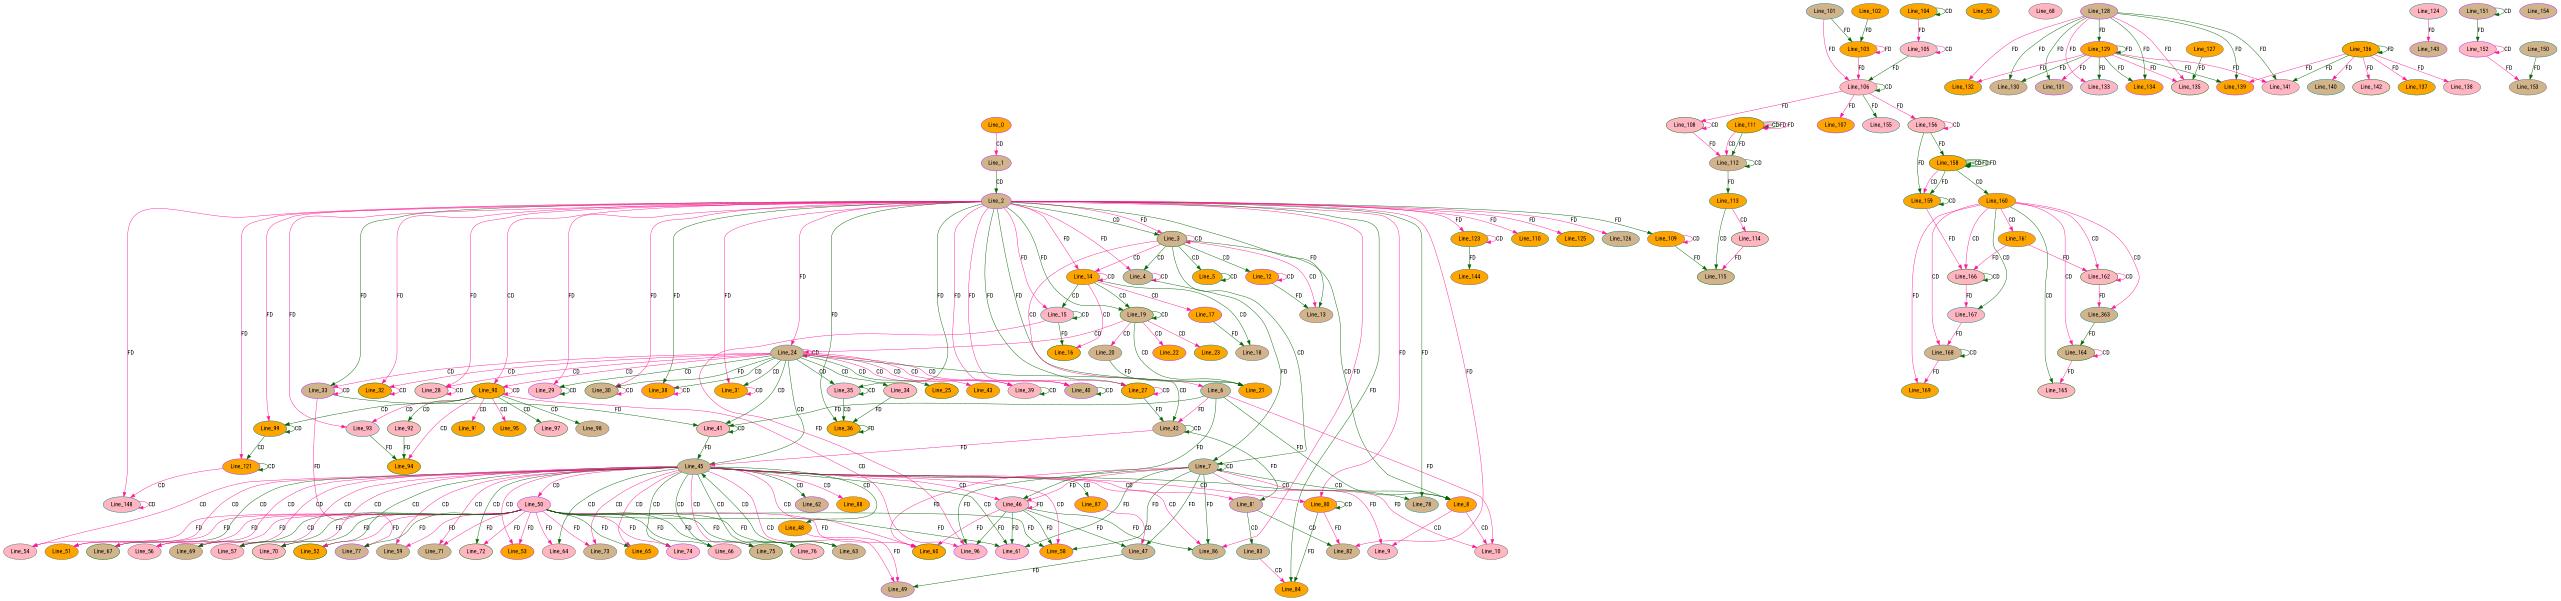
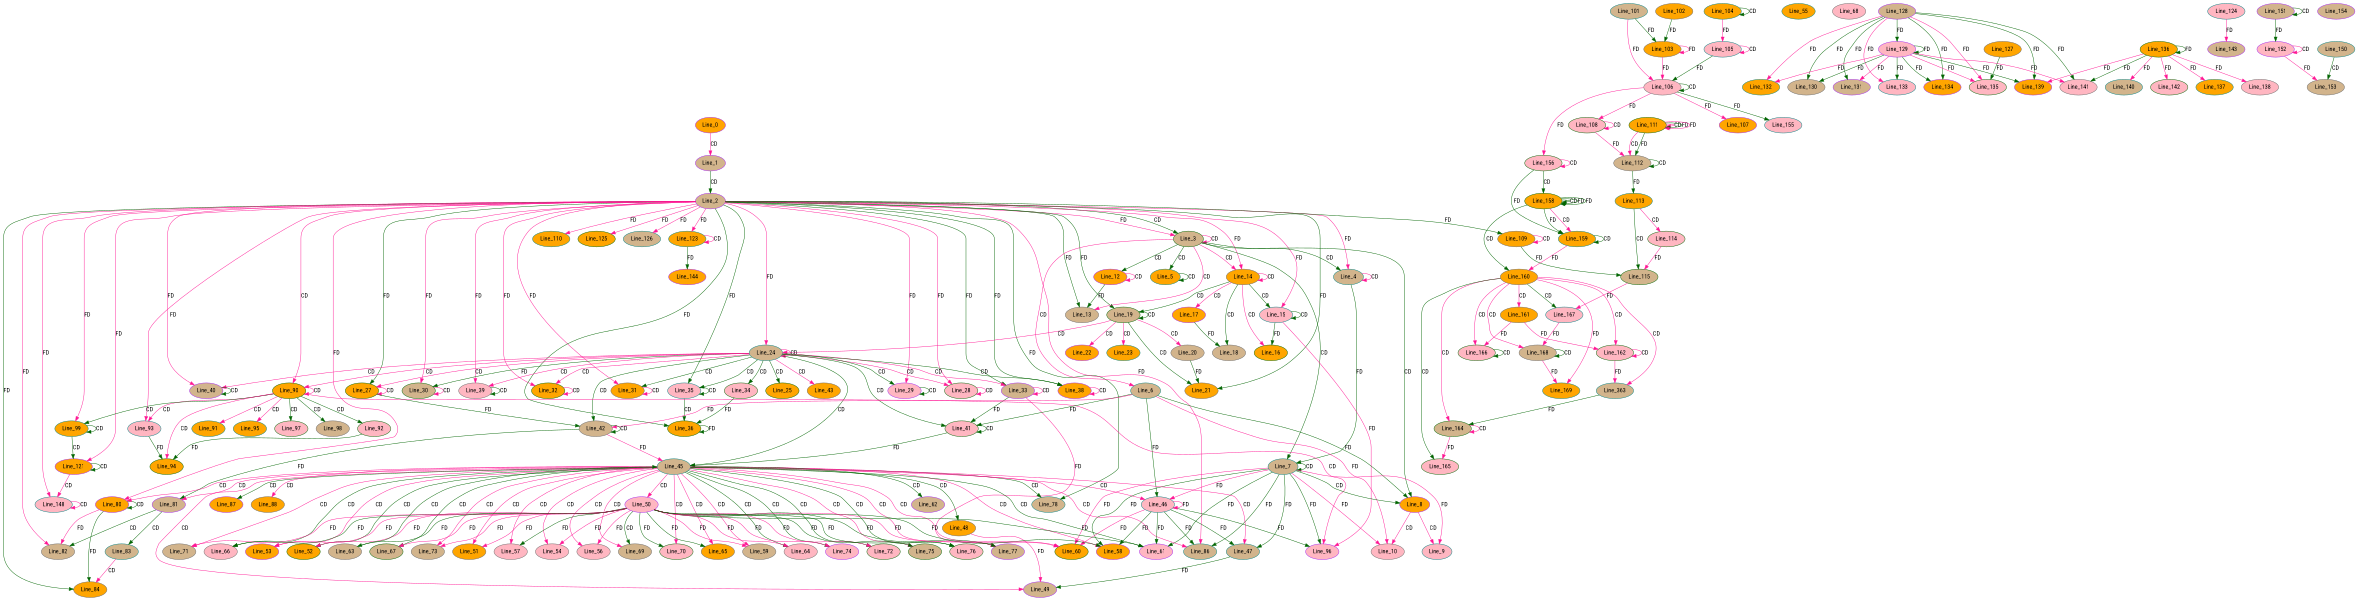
(2099, 49) -> (1897, 49)
(2537, 68) -> (2336, 68)
(1942, 144) -> (1547, 182)
(1943, 237) -> (1550, 257)
(1469, 277) -> (687, 277)
(1966, 294) -> (1606, 294)
none -> (849, 491)
(1134, 515) -> (1030, 477)
